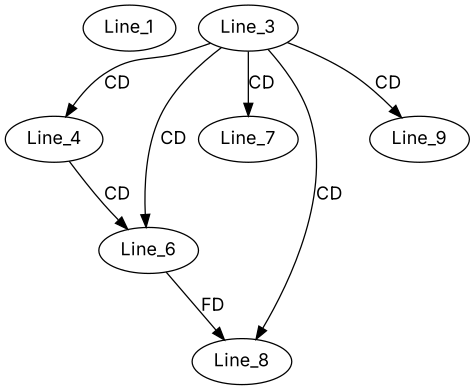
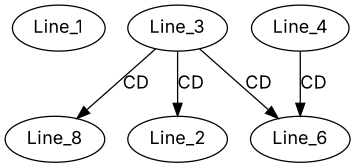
(134, 61) -> none
(248, 139) -> none
(420, 139) -> (178, 139)
(191, 301) -> none
